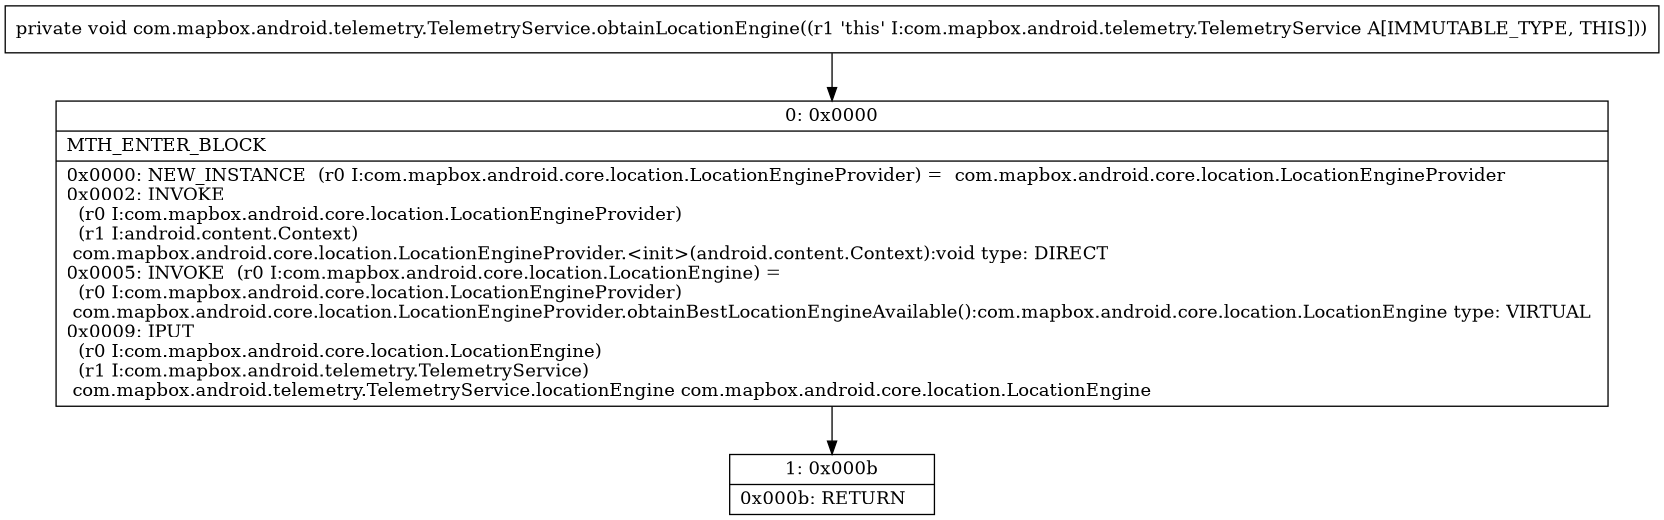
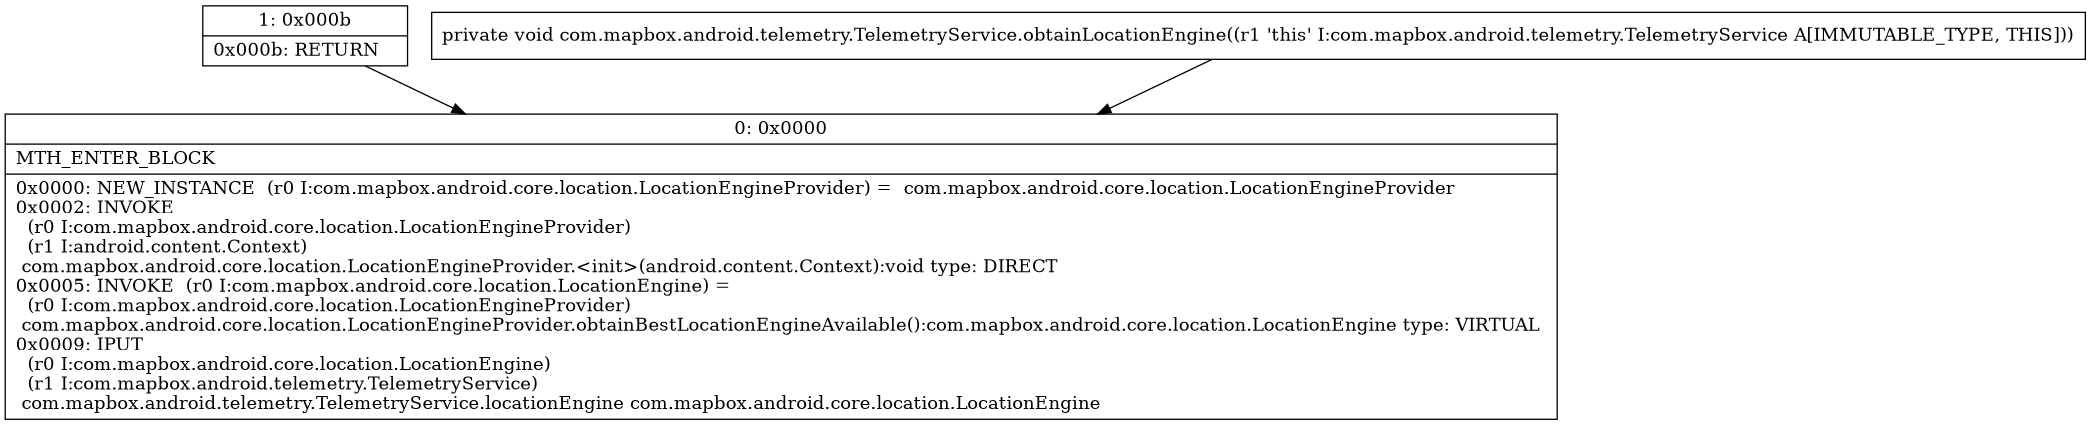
(832, 424) -> (409, 87)
